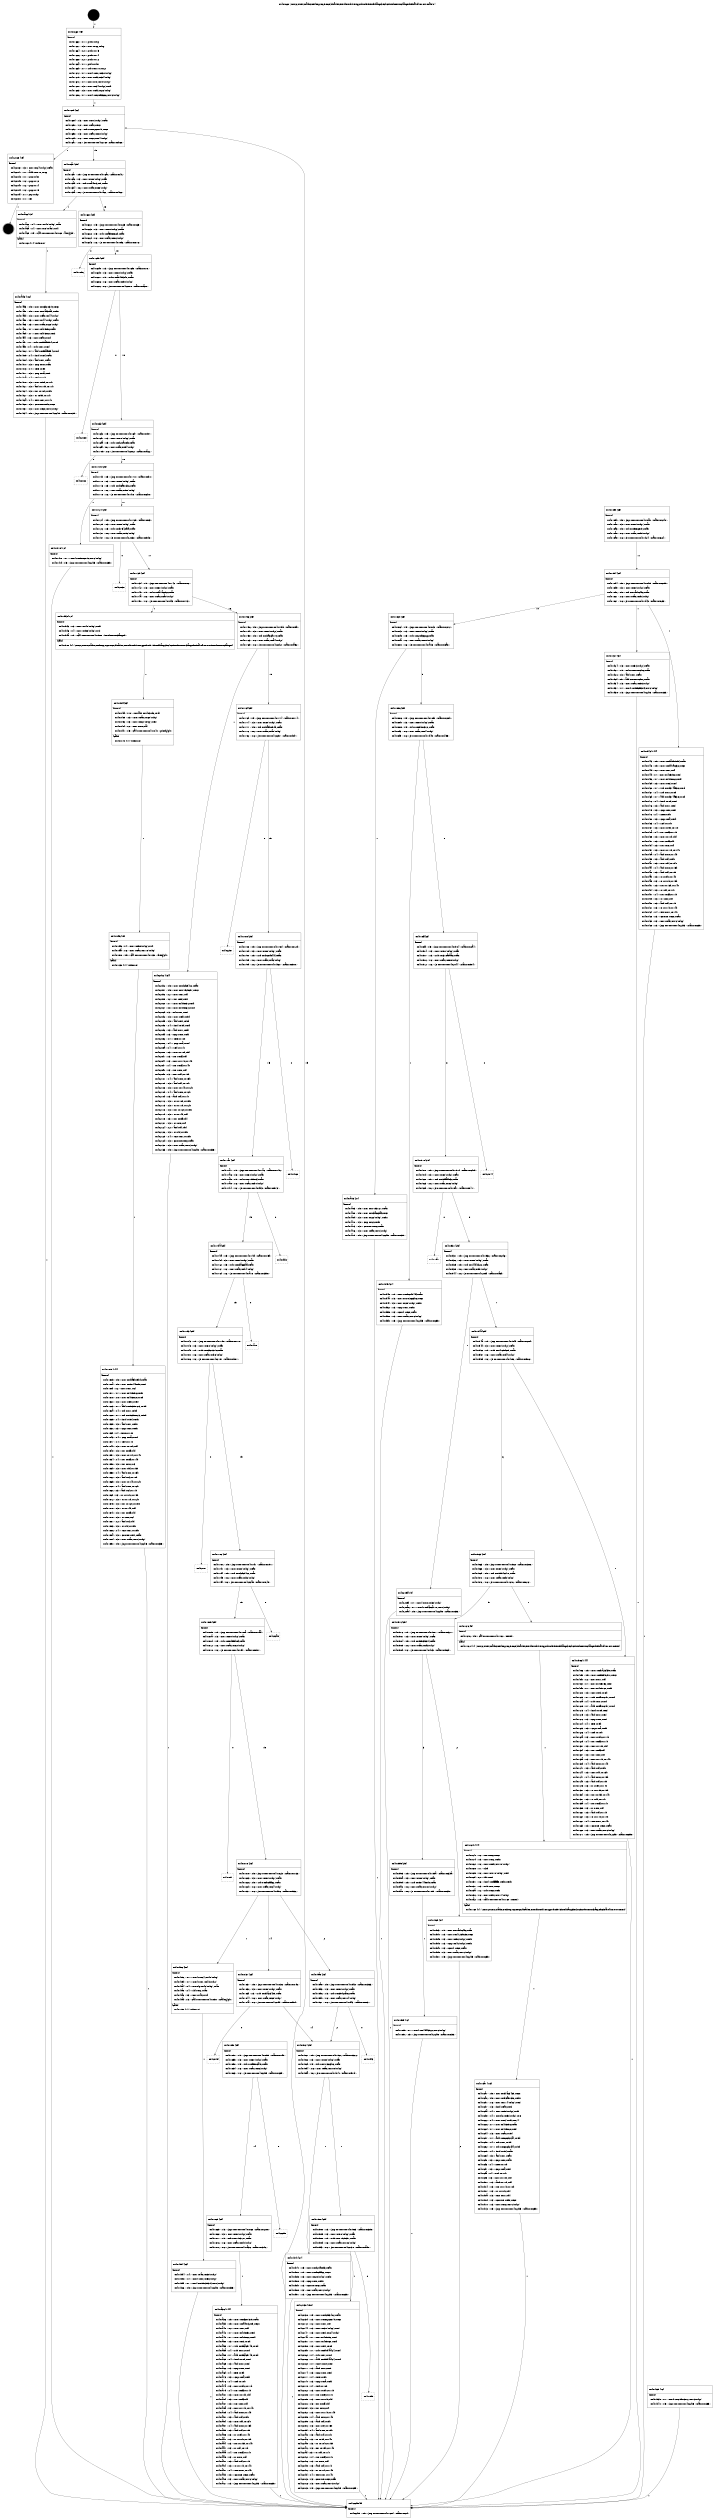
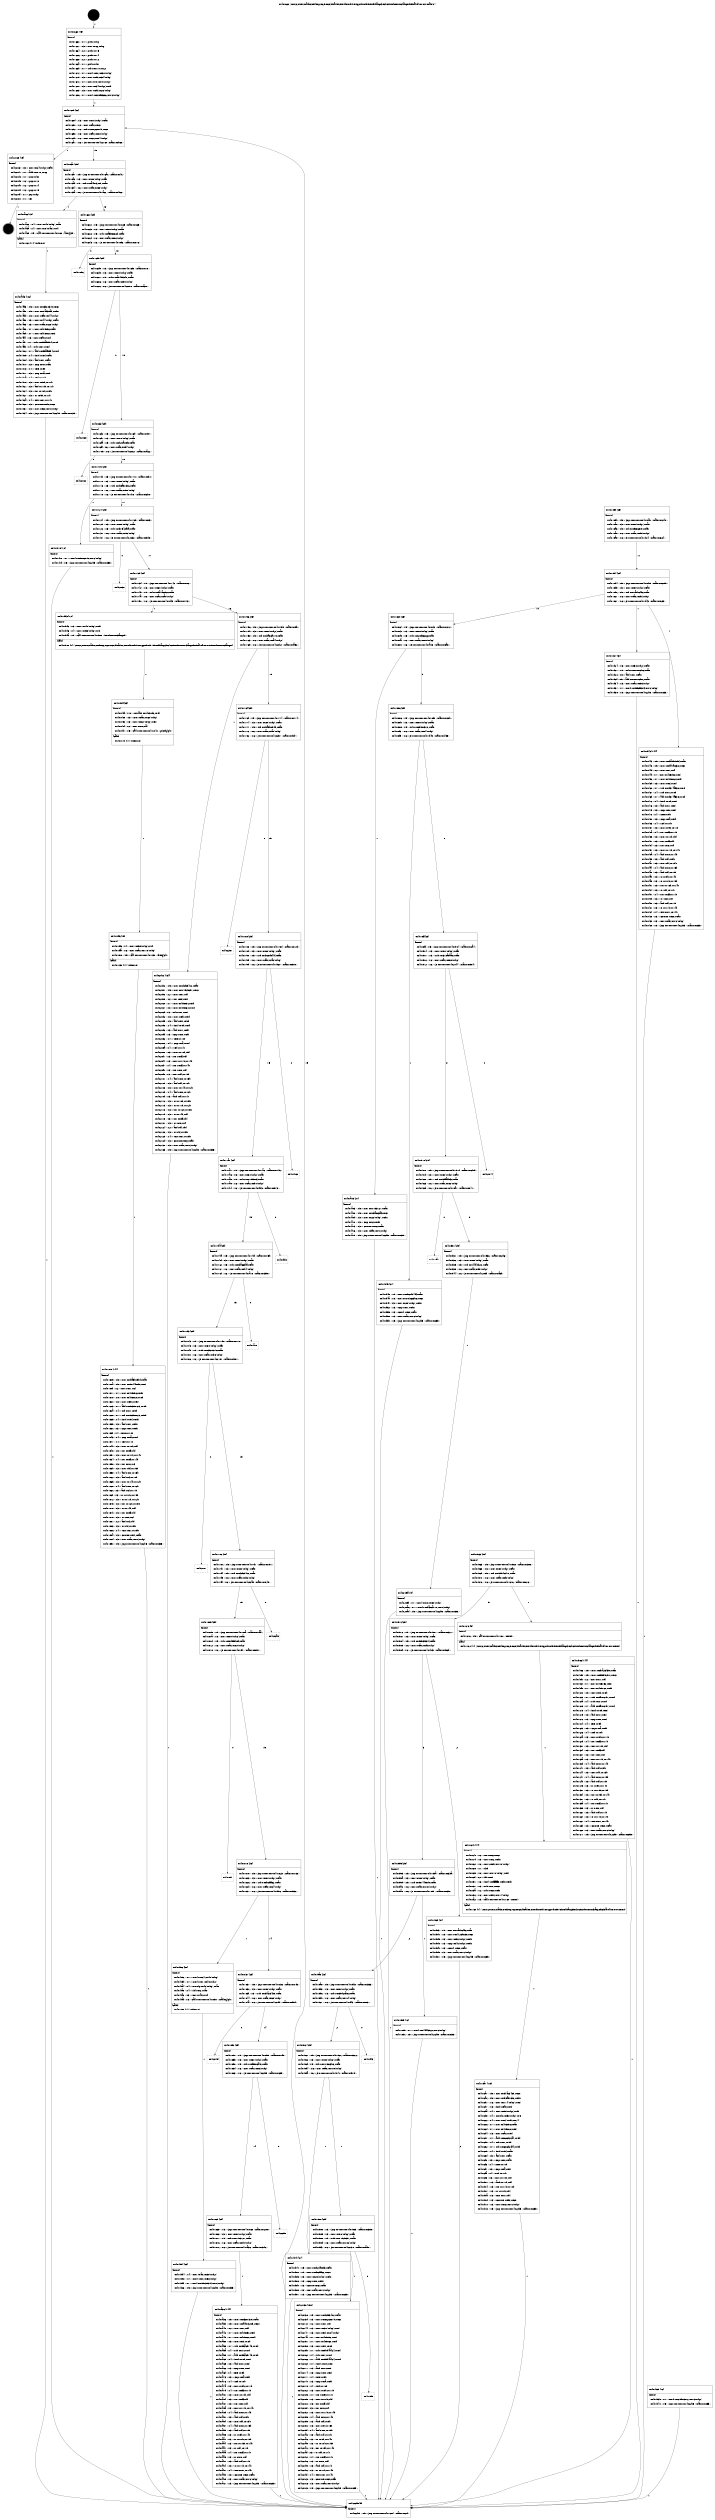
(502, 1345) -> none
(304, 1931) -> (400, 1935)
(298, 2024) -> (262, 2023)
